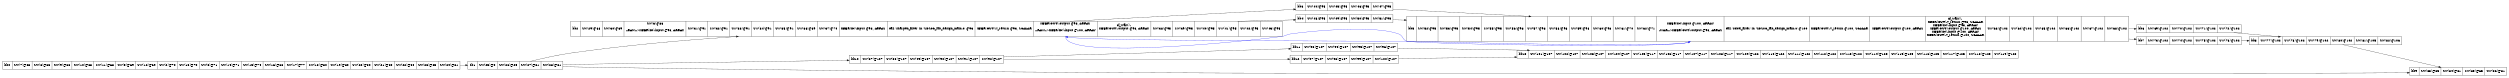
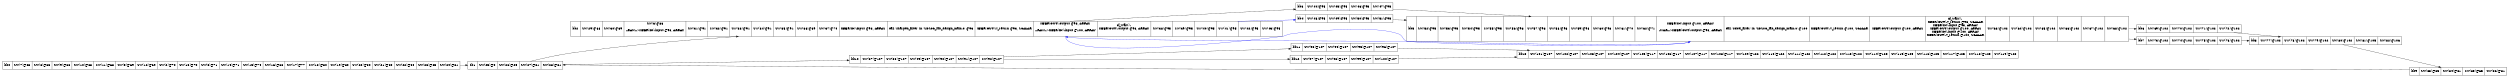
(1266, 21) -> (1266, 21)
(1485, 73) -> (1487, 69)
